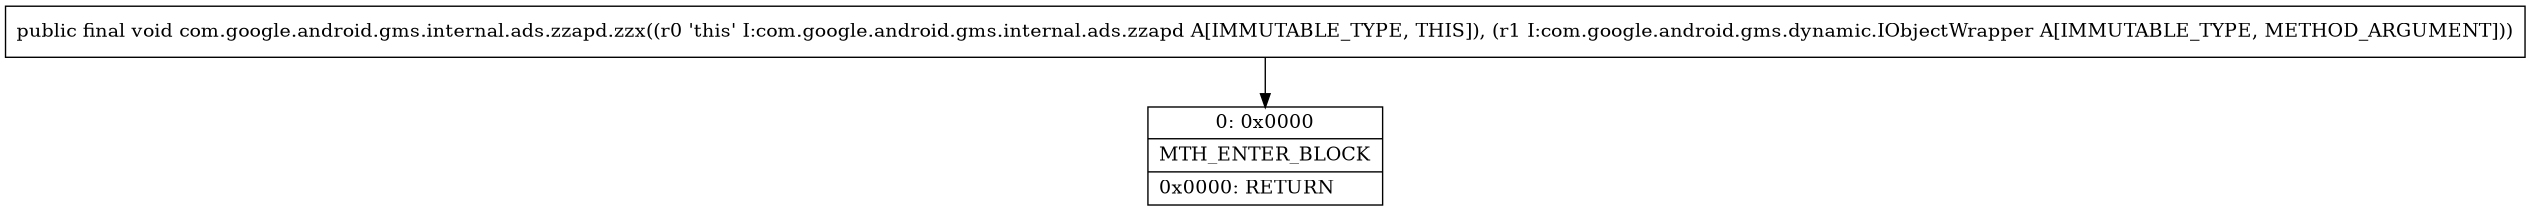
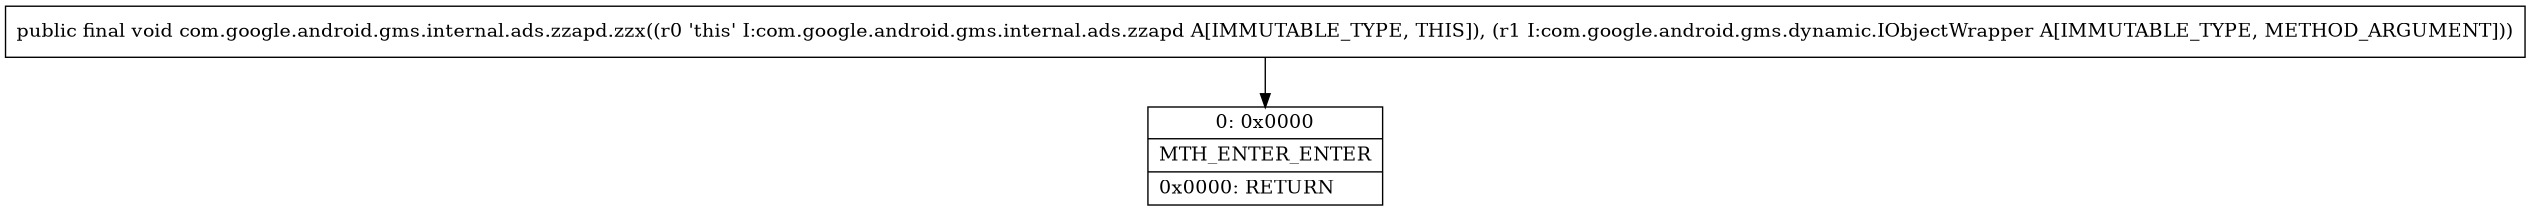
(1265, 155) -> (1265, 155)
